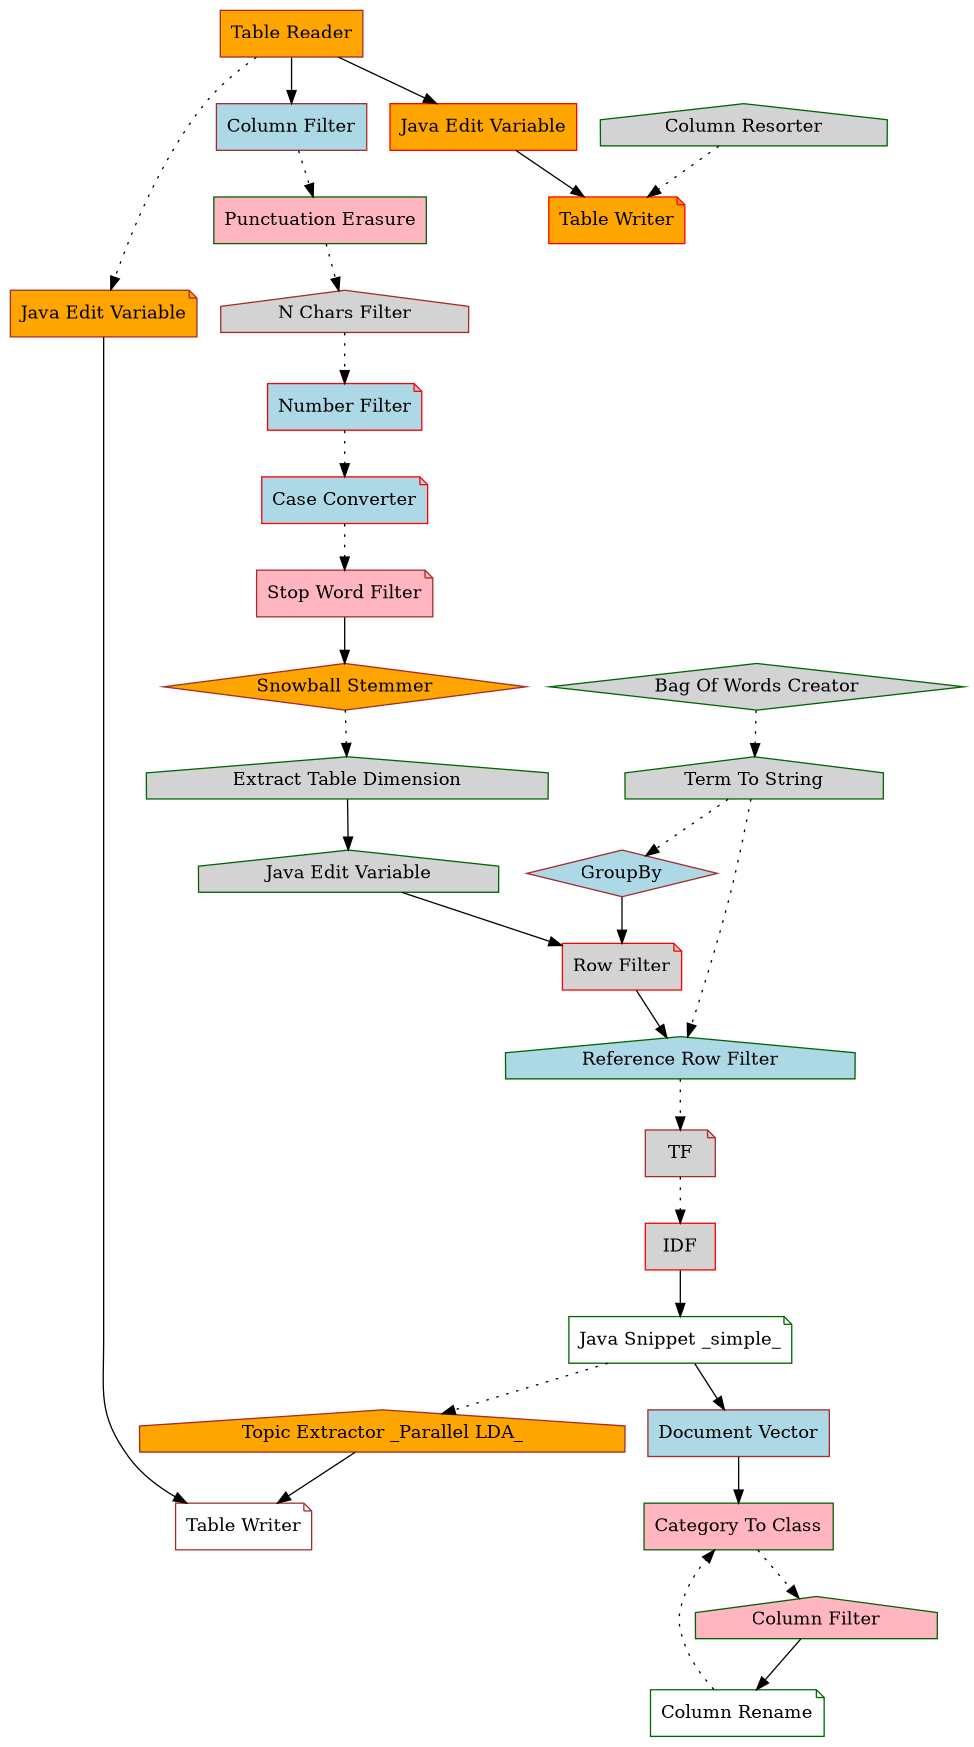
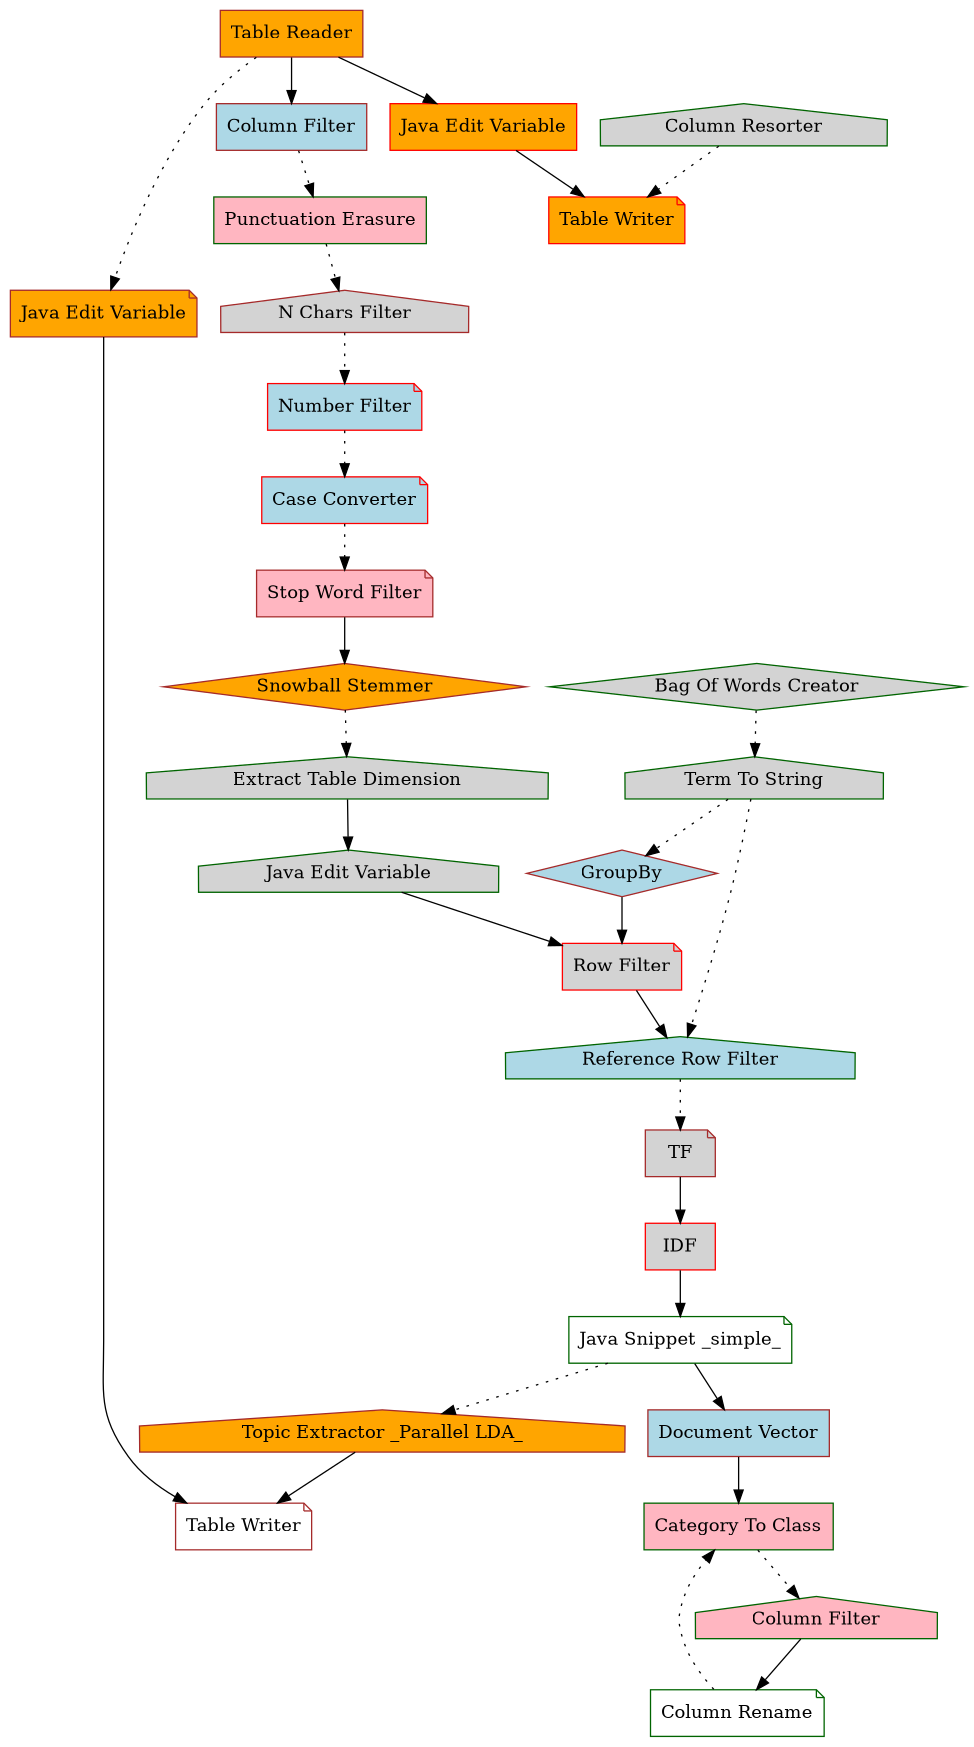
(680, 1194) -> (680, 1194)
